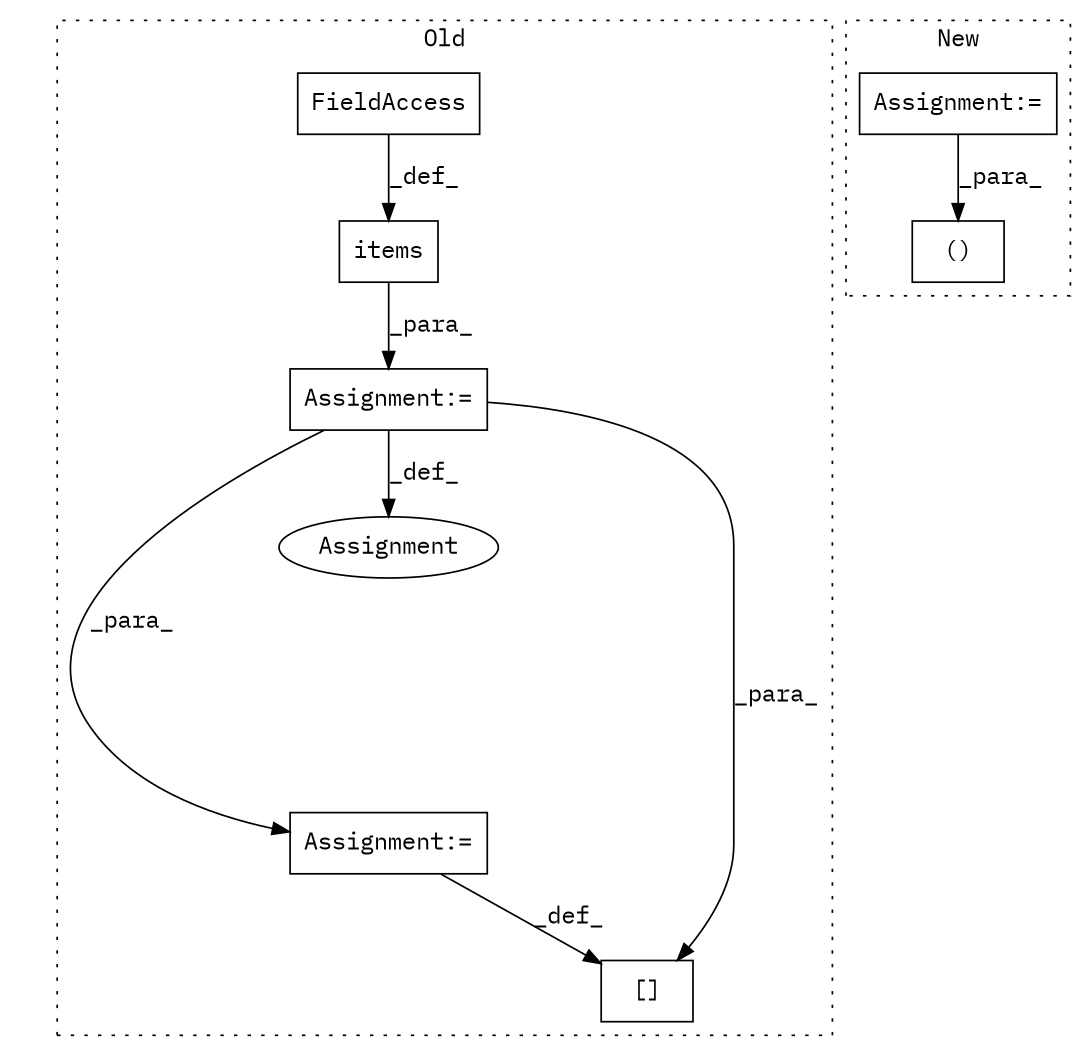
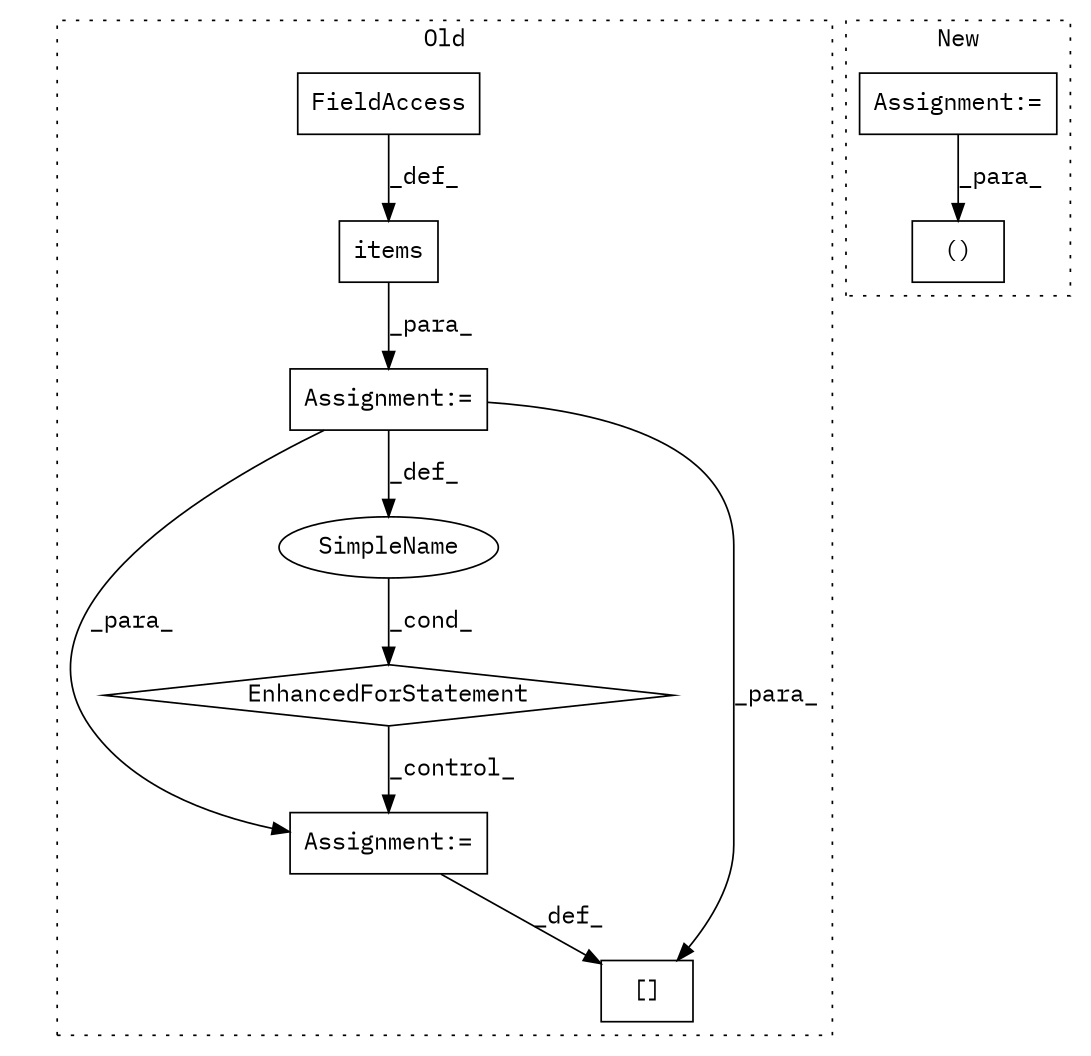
(389, 547) -> (389, 547)
none -> (389, 695)
